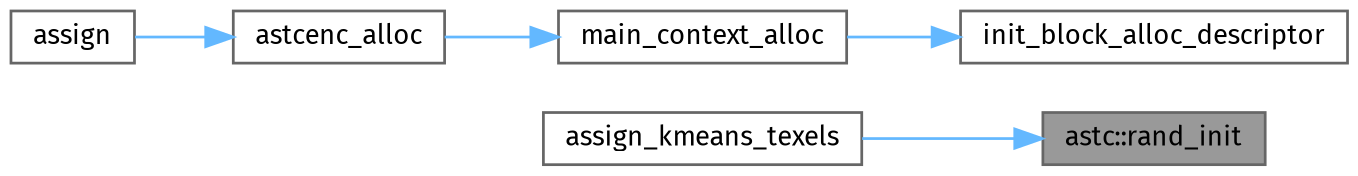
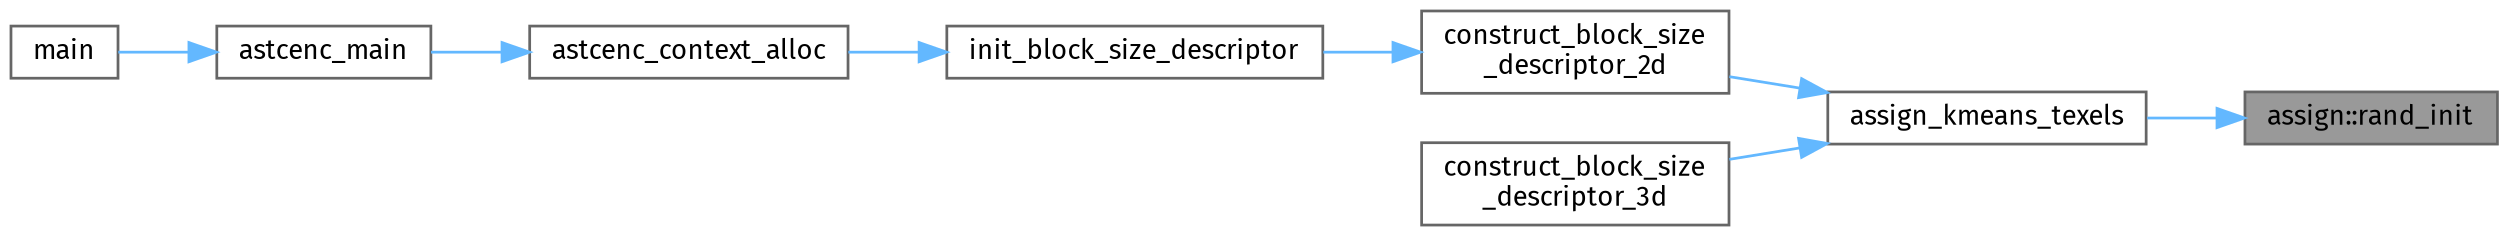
(73, 37) -> (64, 52)
(339, 37) -> (324, 52)
(703, 37) -> (689, 52)
(1154, 37) -> (1135, 52)
none -> (1575, 52)
(1154, 139) -> (2371, 118)
none -> (1575, 184)
